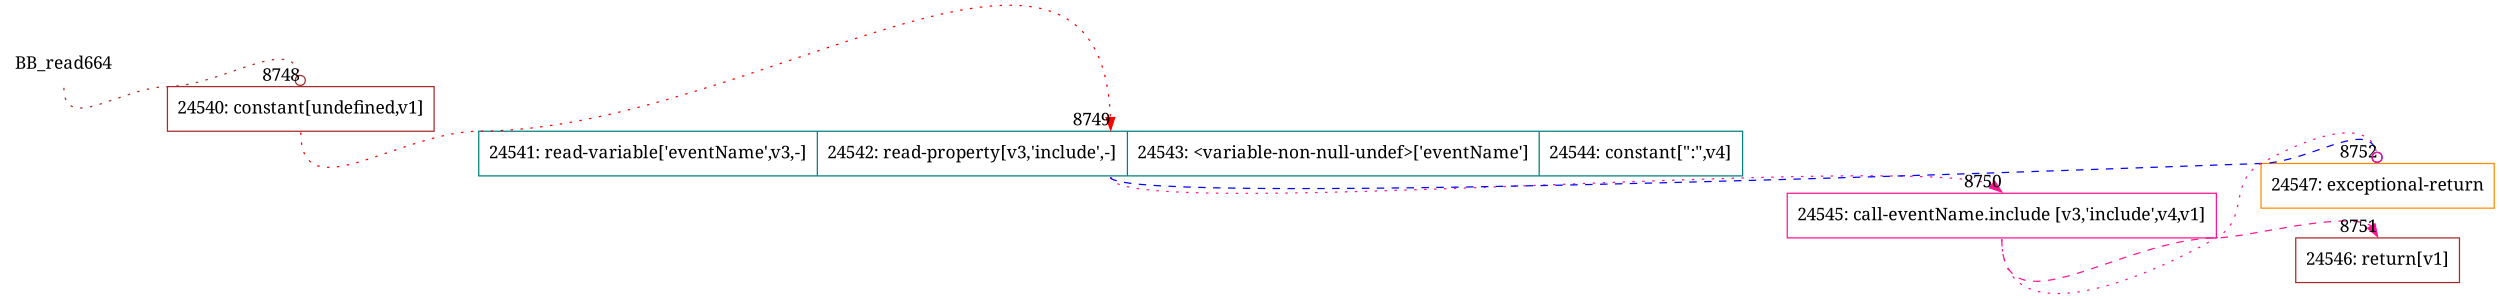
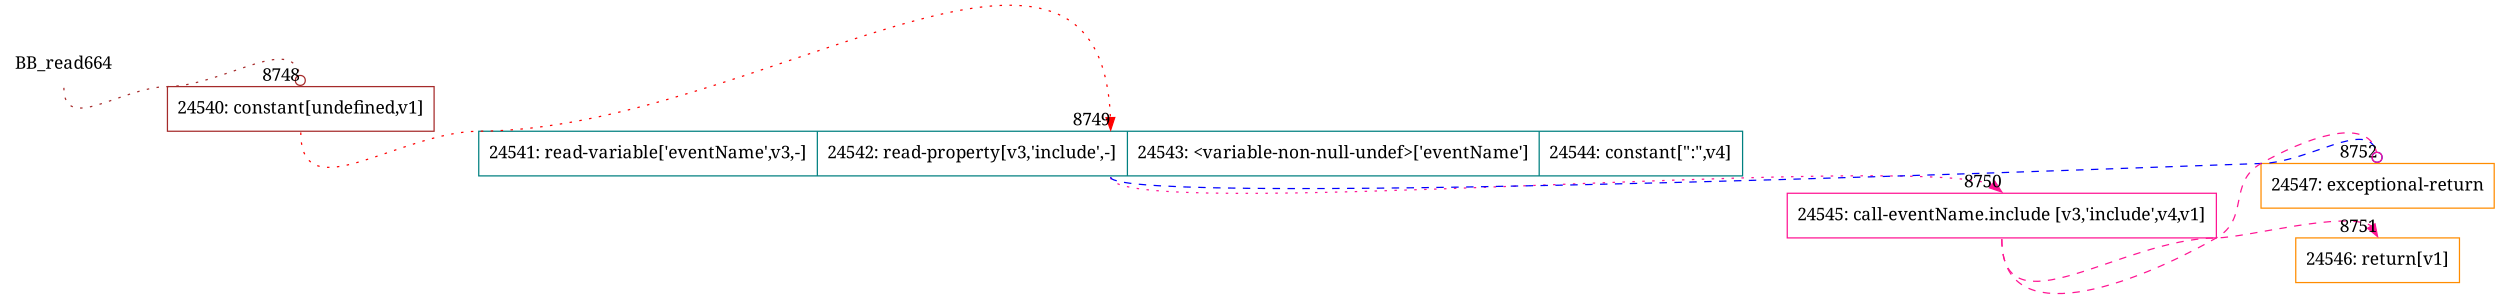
(2189, 252) -> (2189, 252)
(2378, 260) -> (2378, 260)
